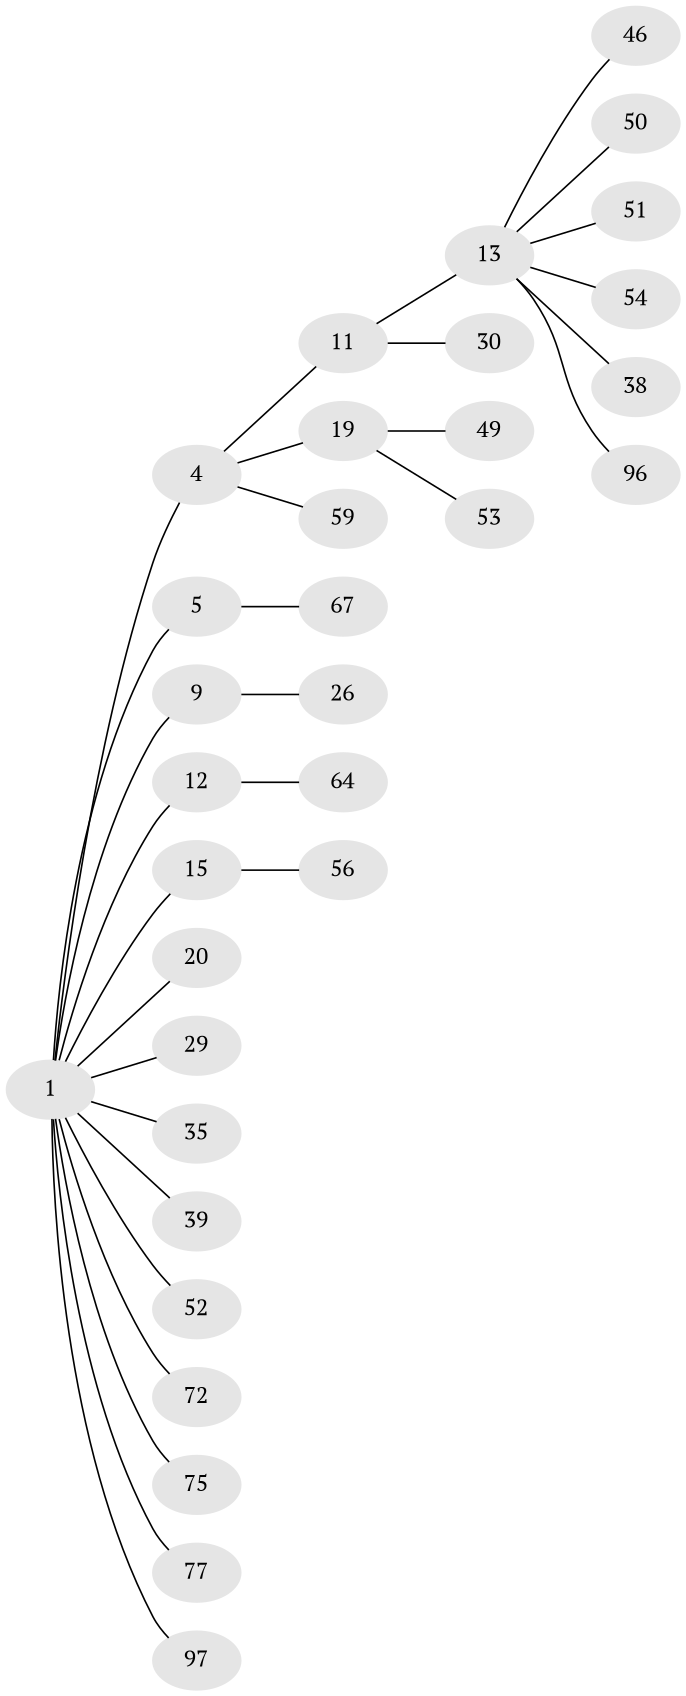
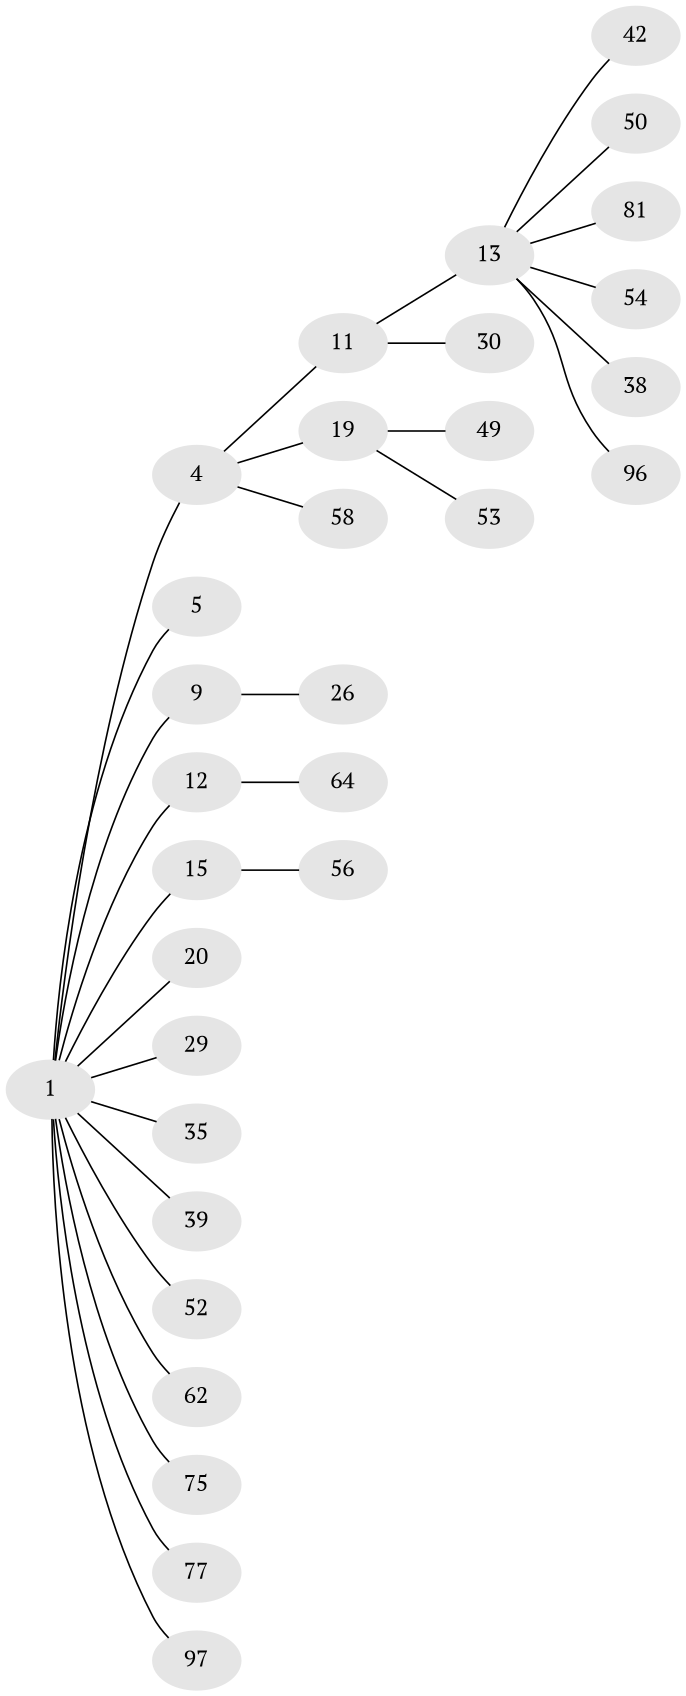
(636, 36) -> (636, 36)
(636, 211) -> (636, 211)
(343, 519) -> (343, 519)
(343, 607) -> none
(197, 1397) -> (197, 1397)
